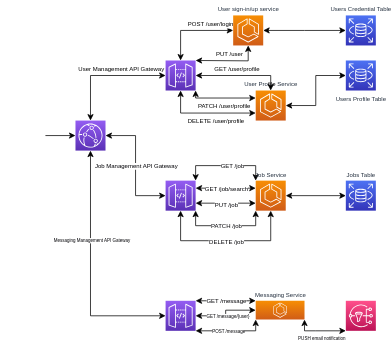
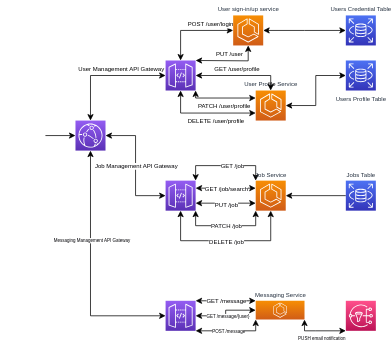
(339, 195) -> (341, 195)
